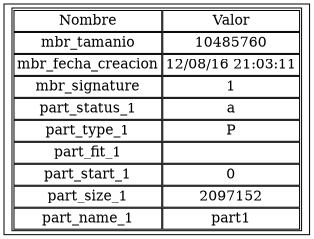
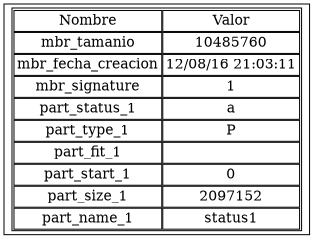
(231, 218) -> (231, 218)
